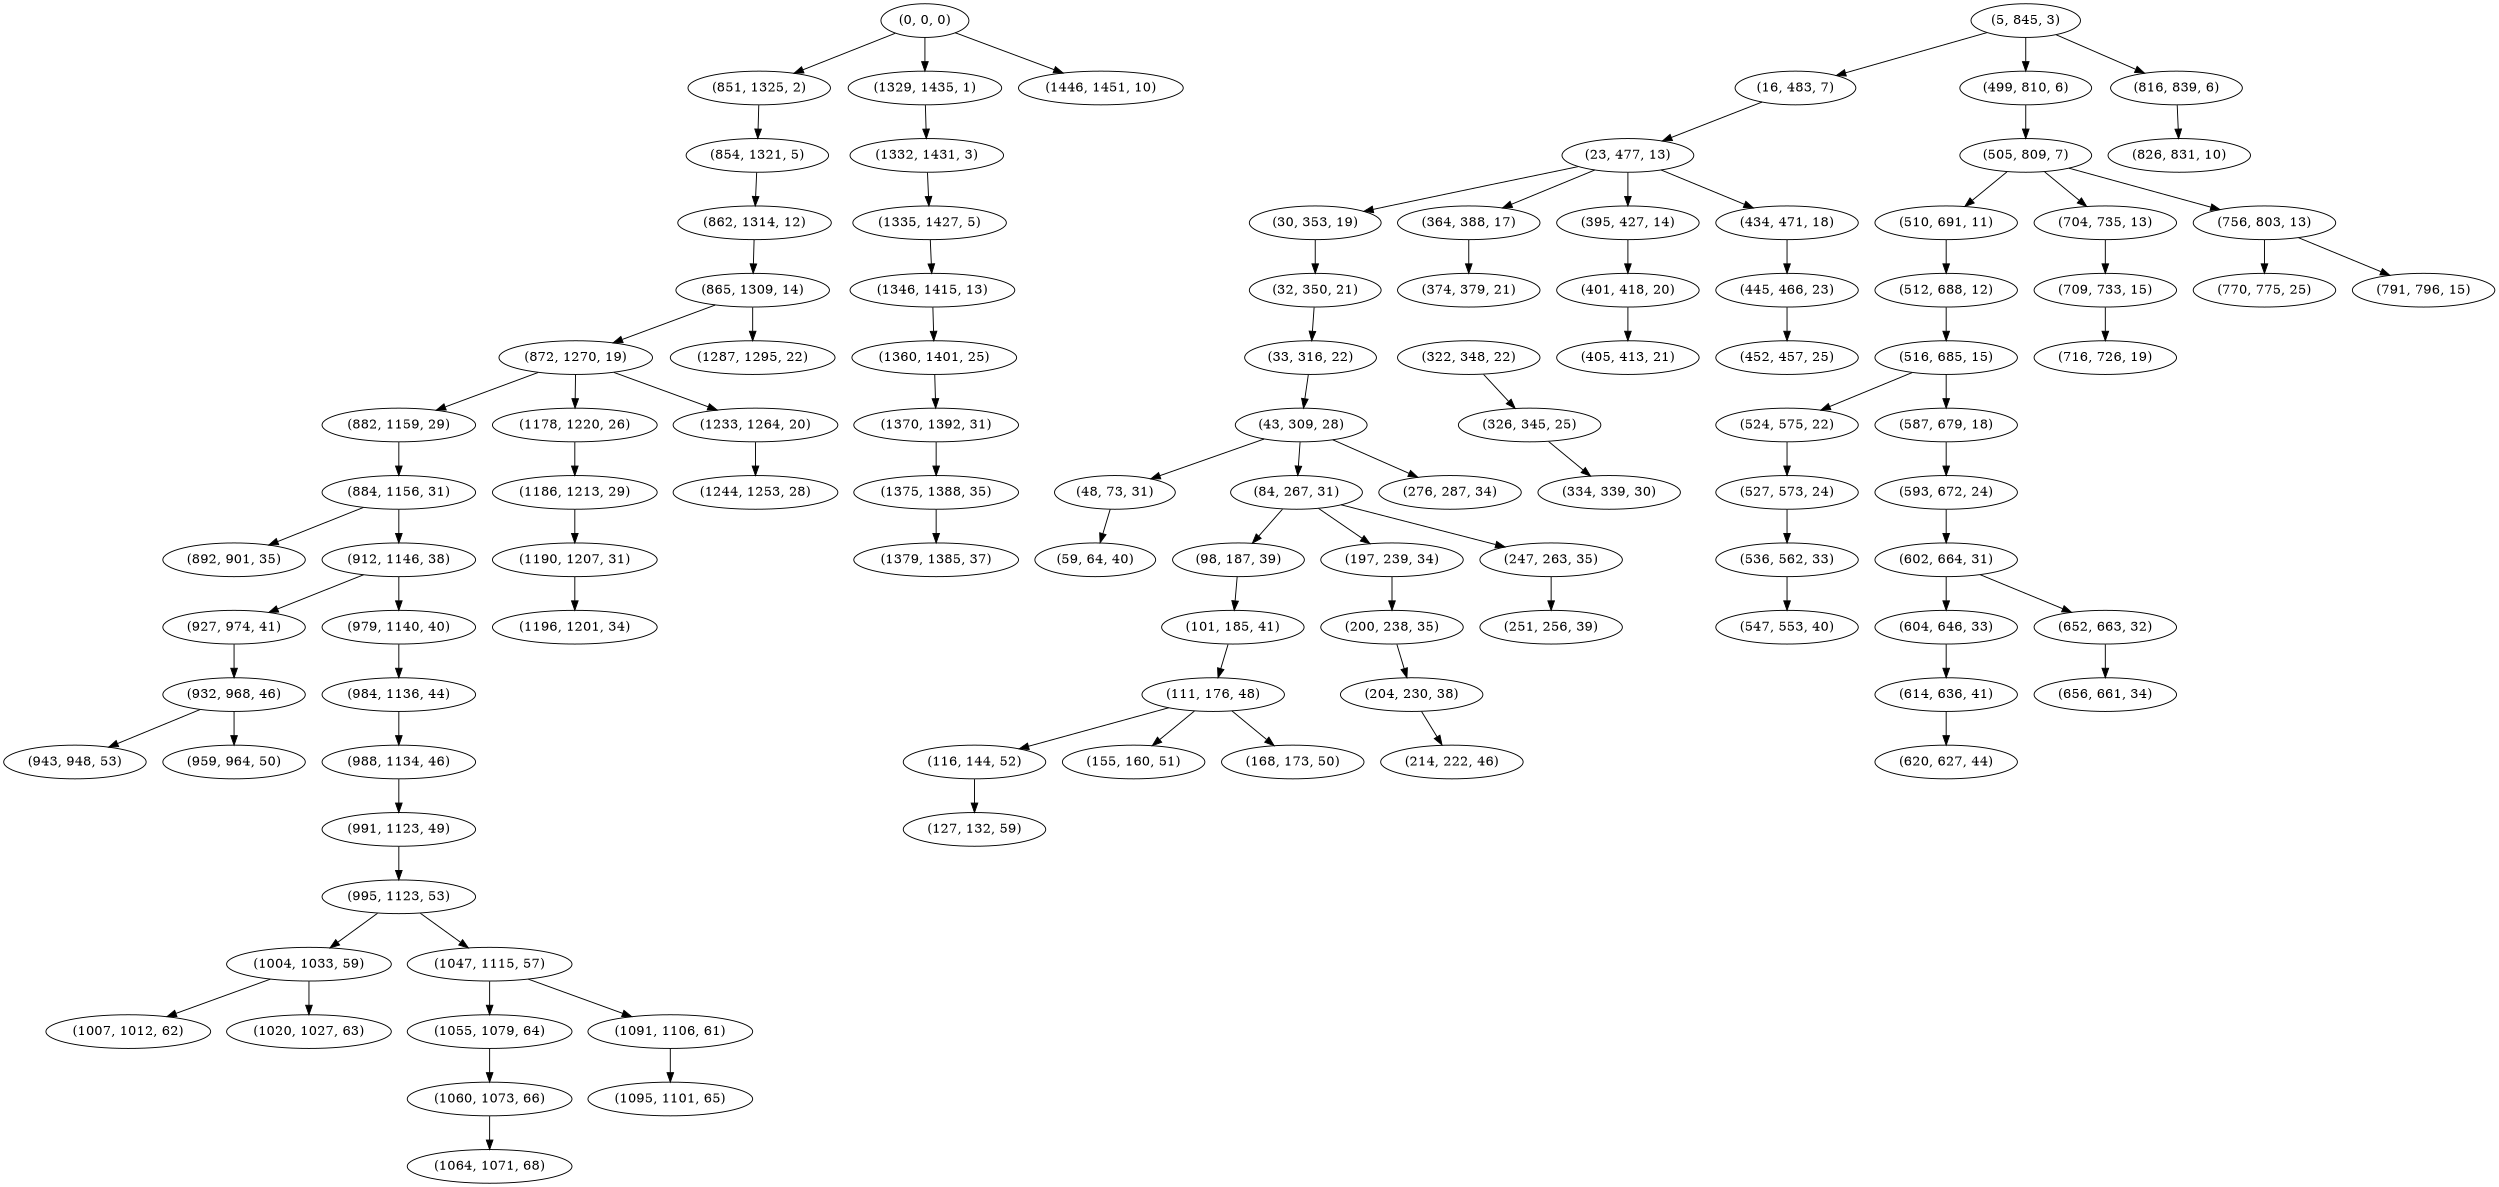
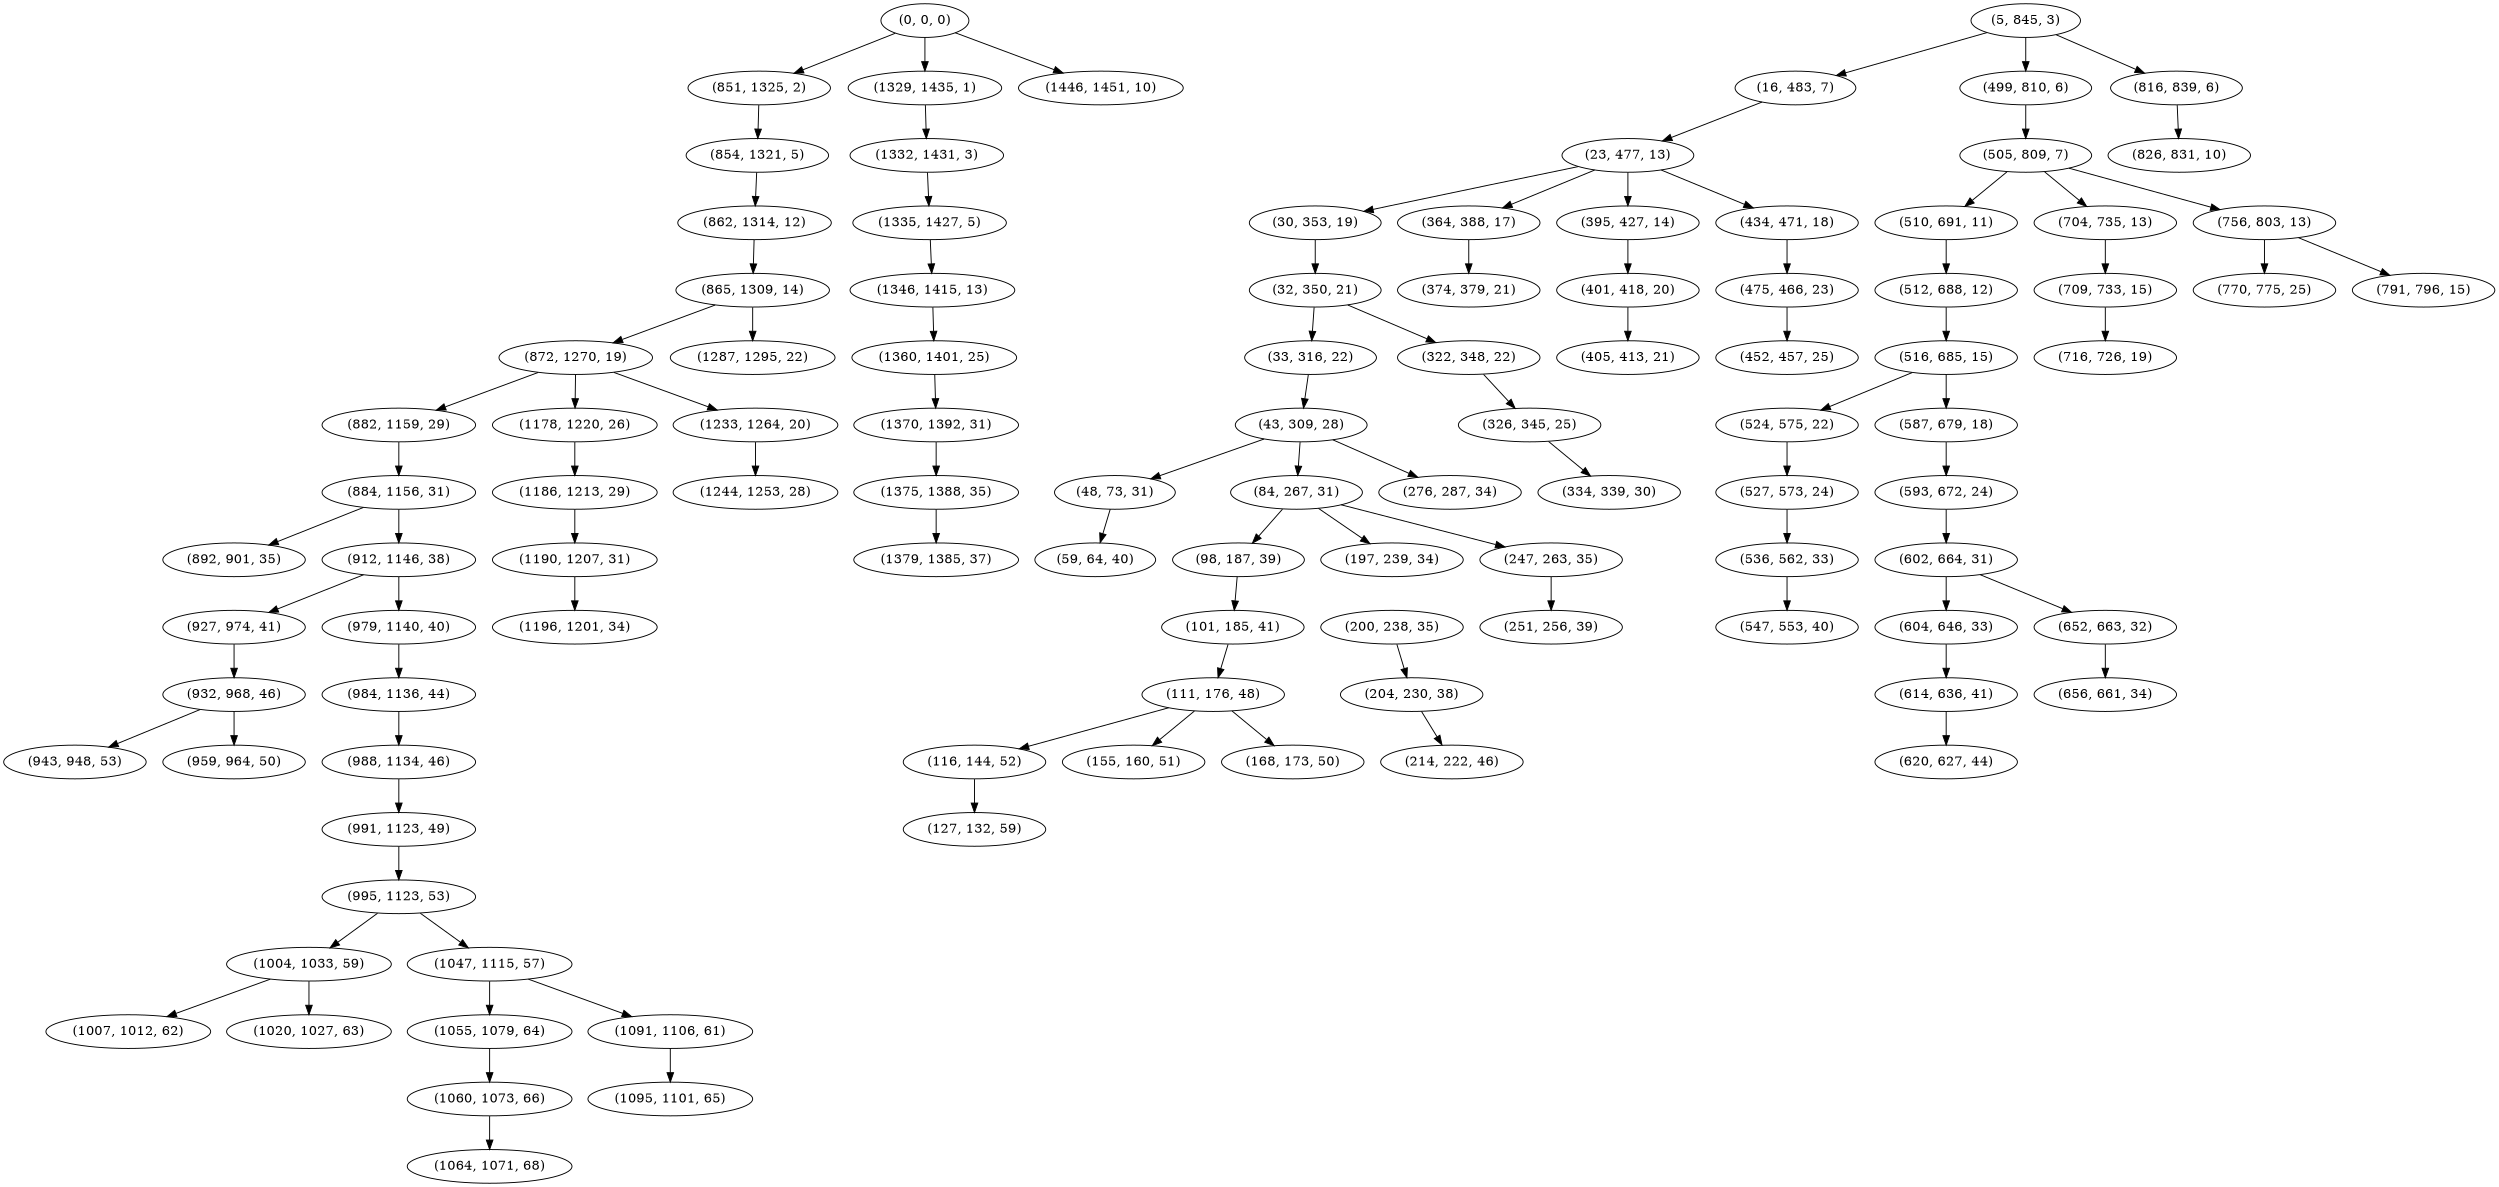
(1787, 290) -> (1787, 290)
none -> (1387, 322)
(1392, 589) -> none
